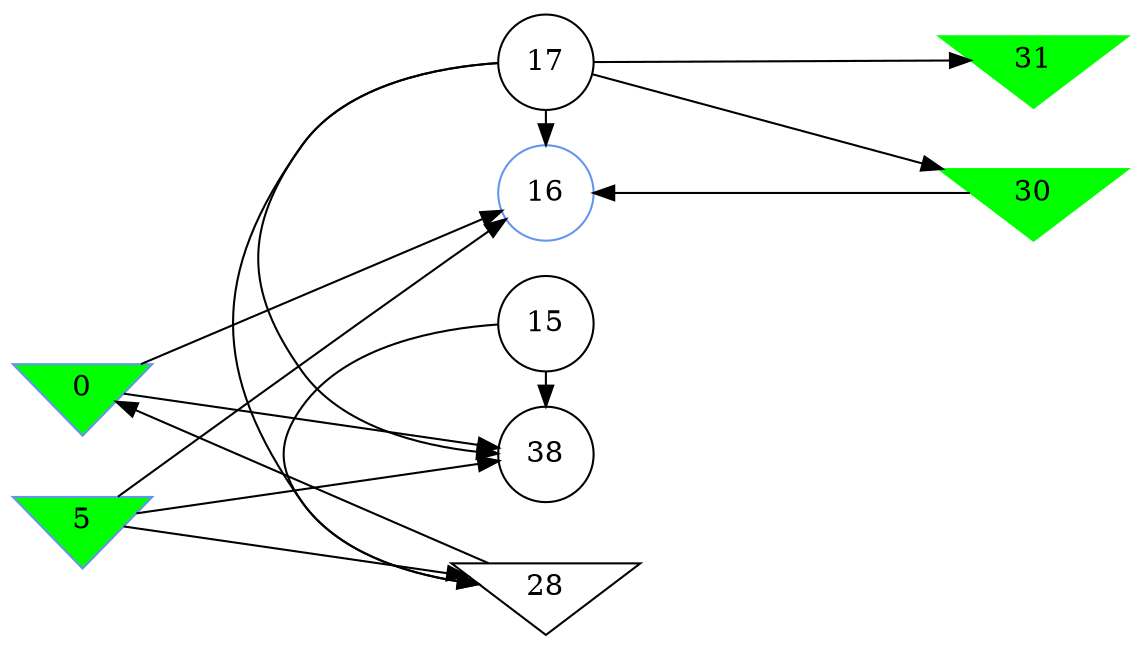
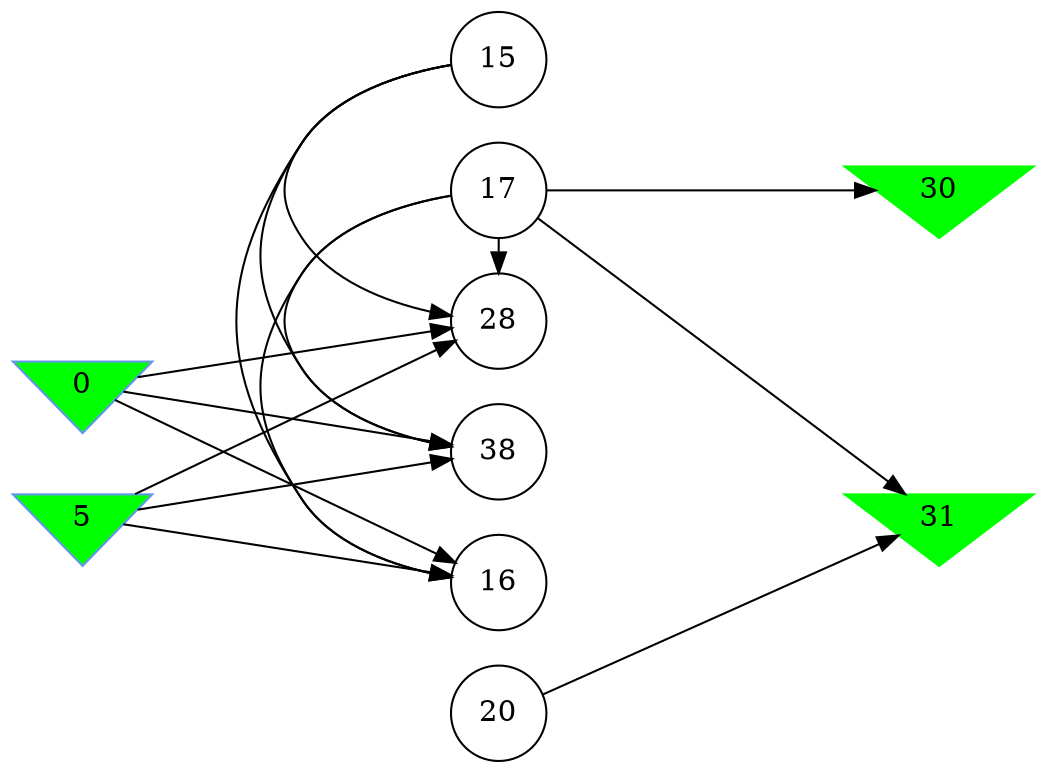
(546, 193) -> (499, 583)
(792, 193) -> (237, 310)
(338, 498) -> (306, 351)
(546, 587) -> (499, 321)
none -> (499, 713)
